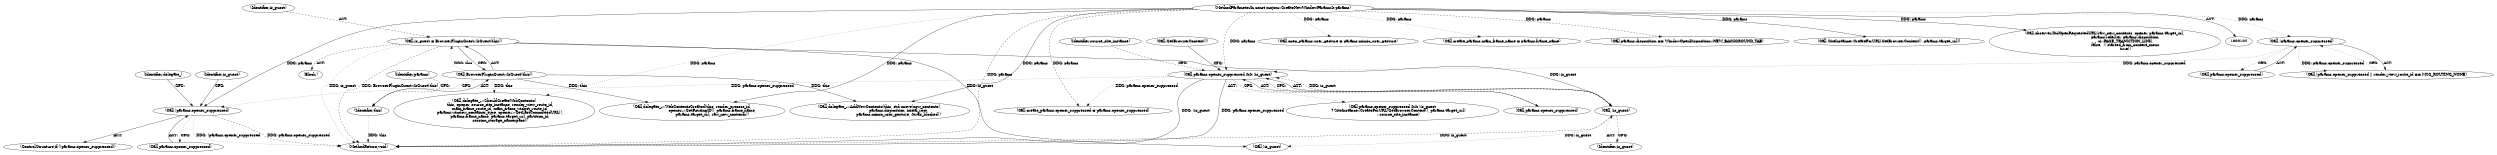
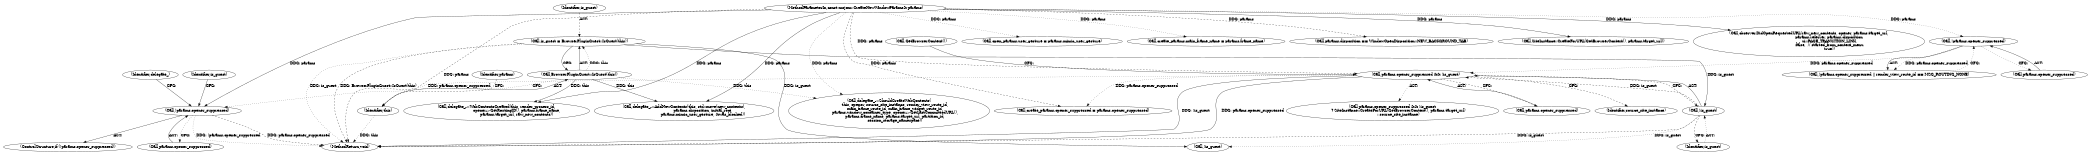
(2239, 41) -> none
(1149, 58) -> (1550, 84)
(311, 75) -> none
